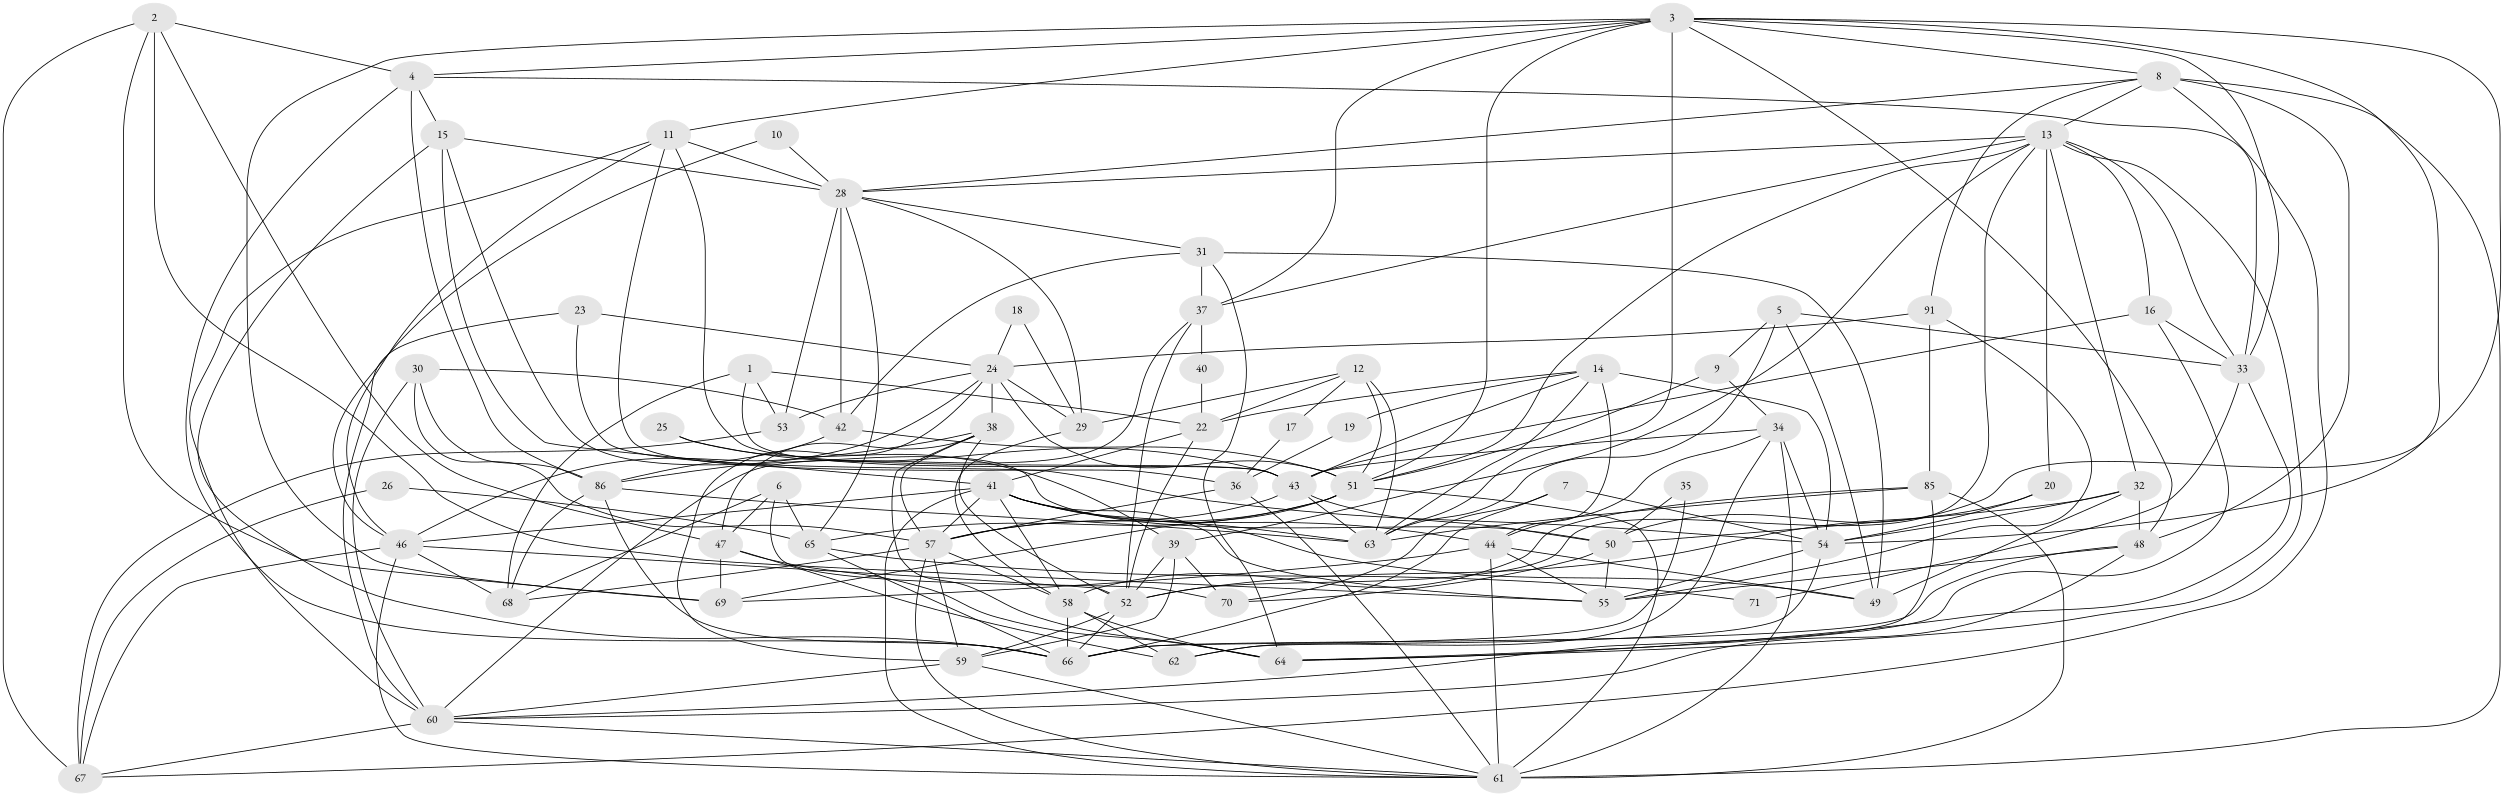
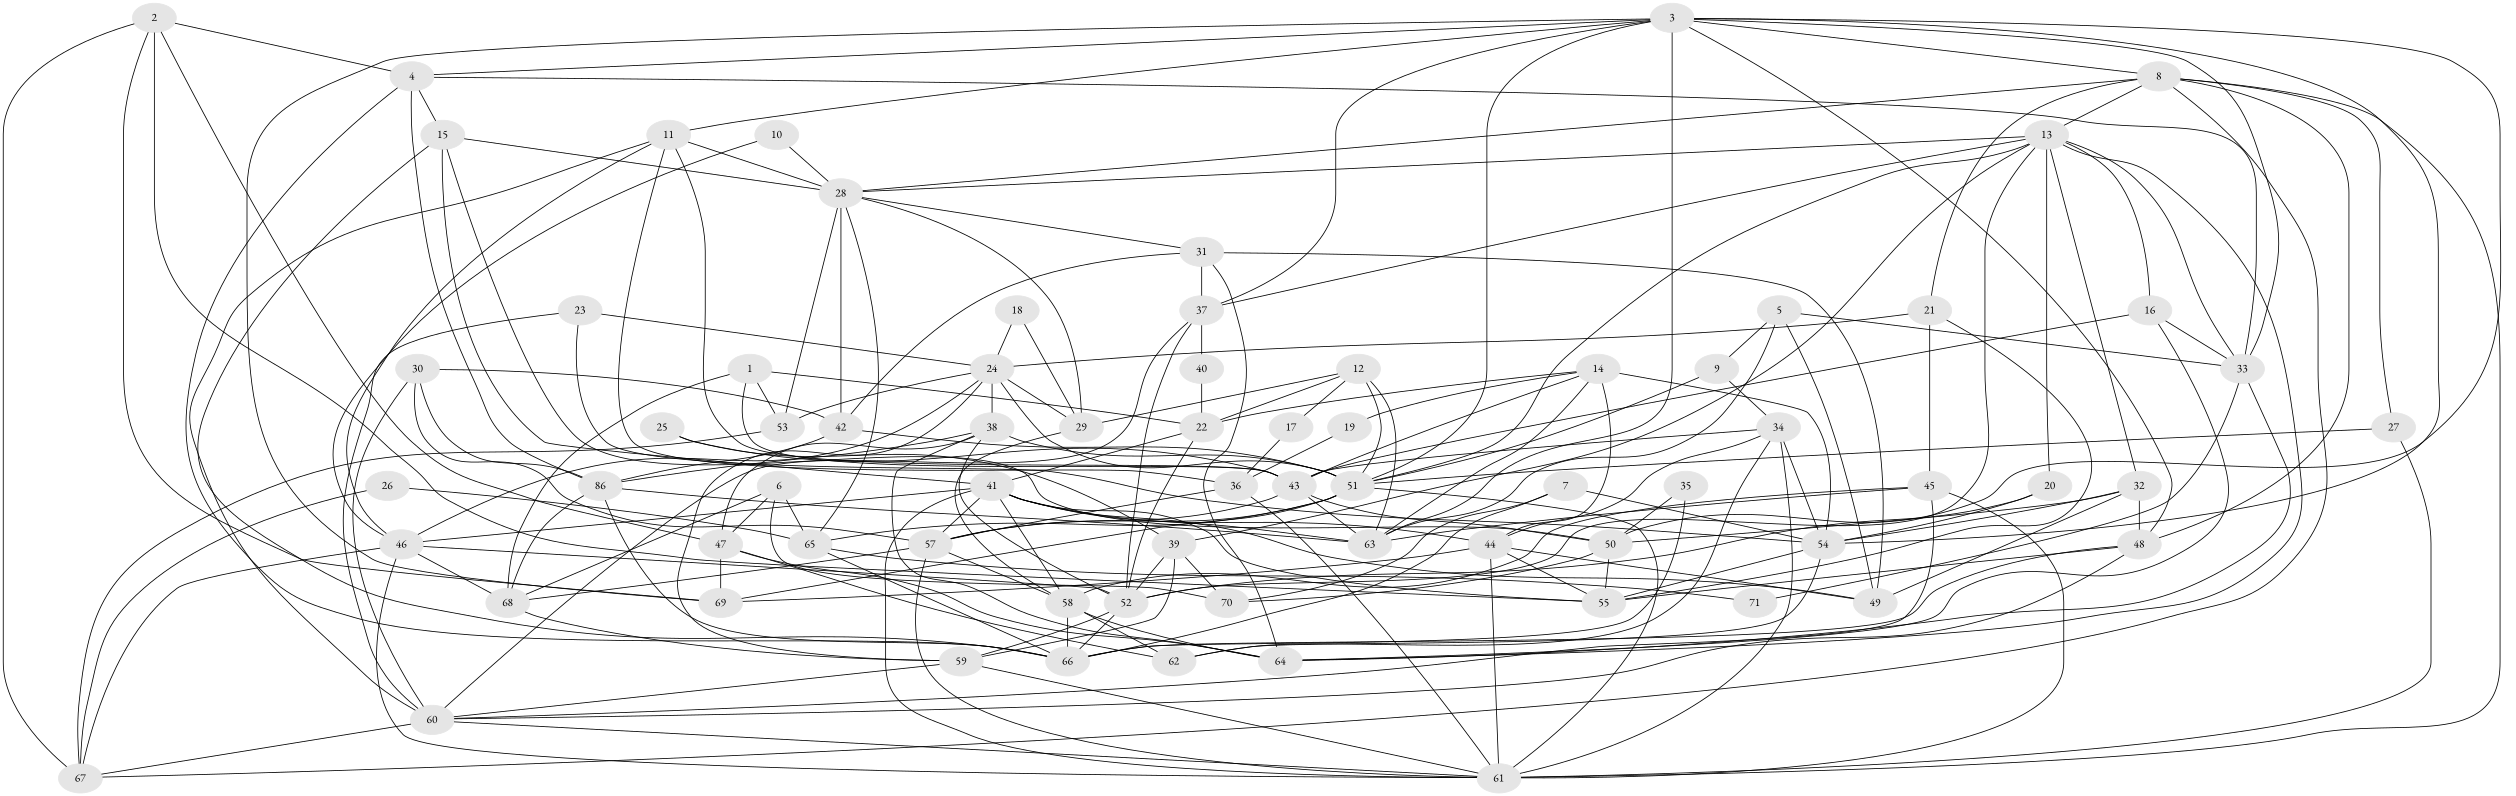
(1930, 310) -> (1930, 310)
none -> (2394, 427)
(901, 486) -> (1132, 456)
(1930, 486) -> (1930, 486)
(942, 587) -> (731, 649)
